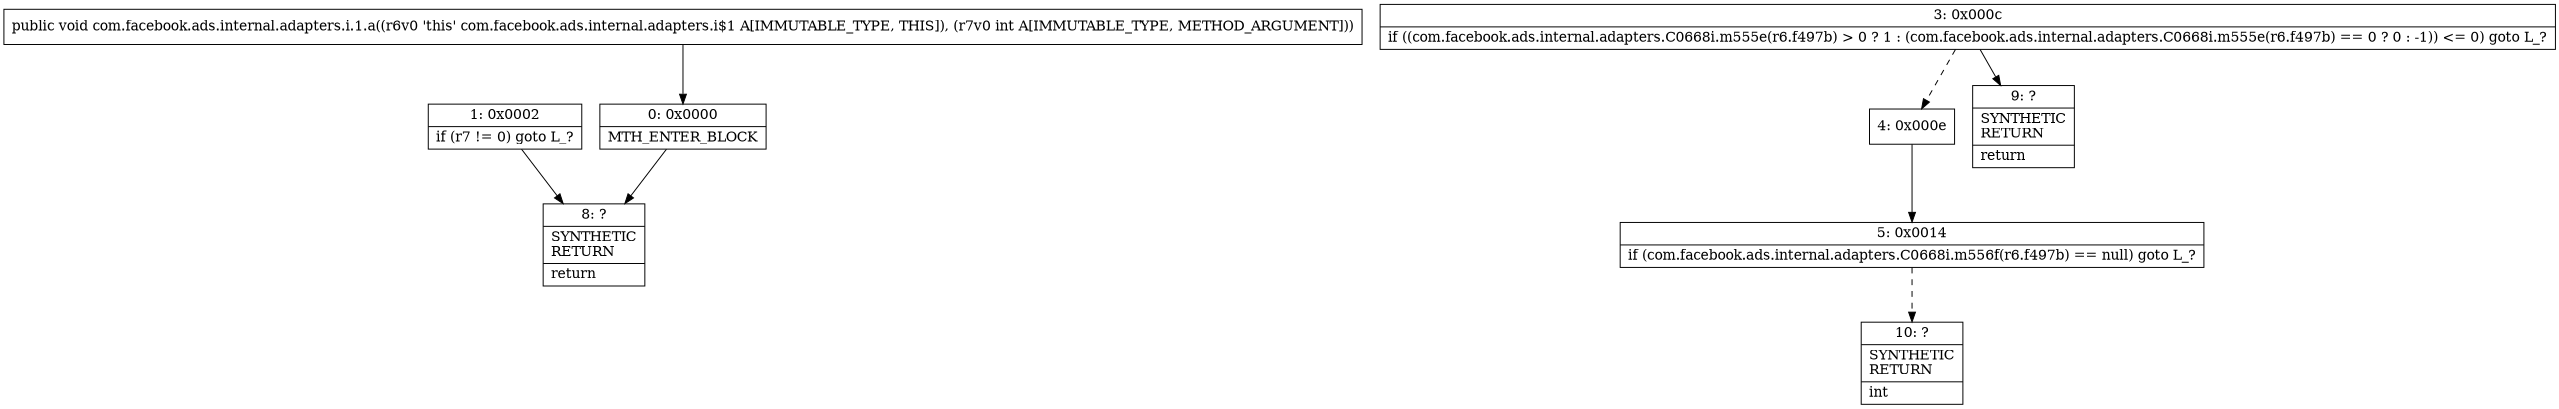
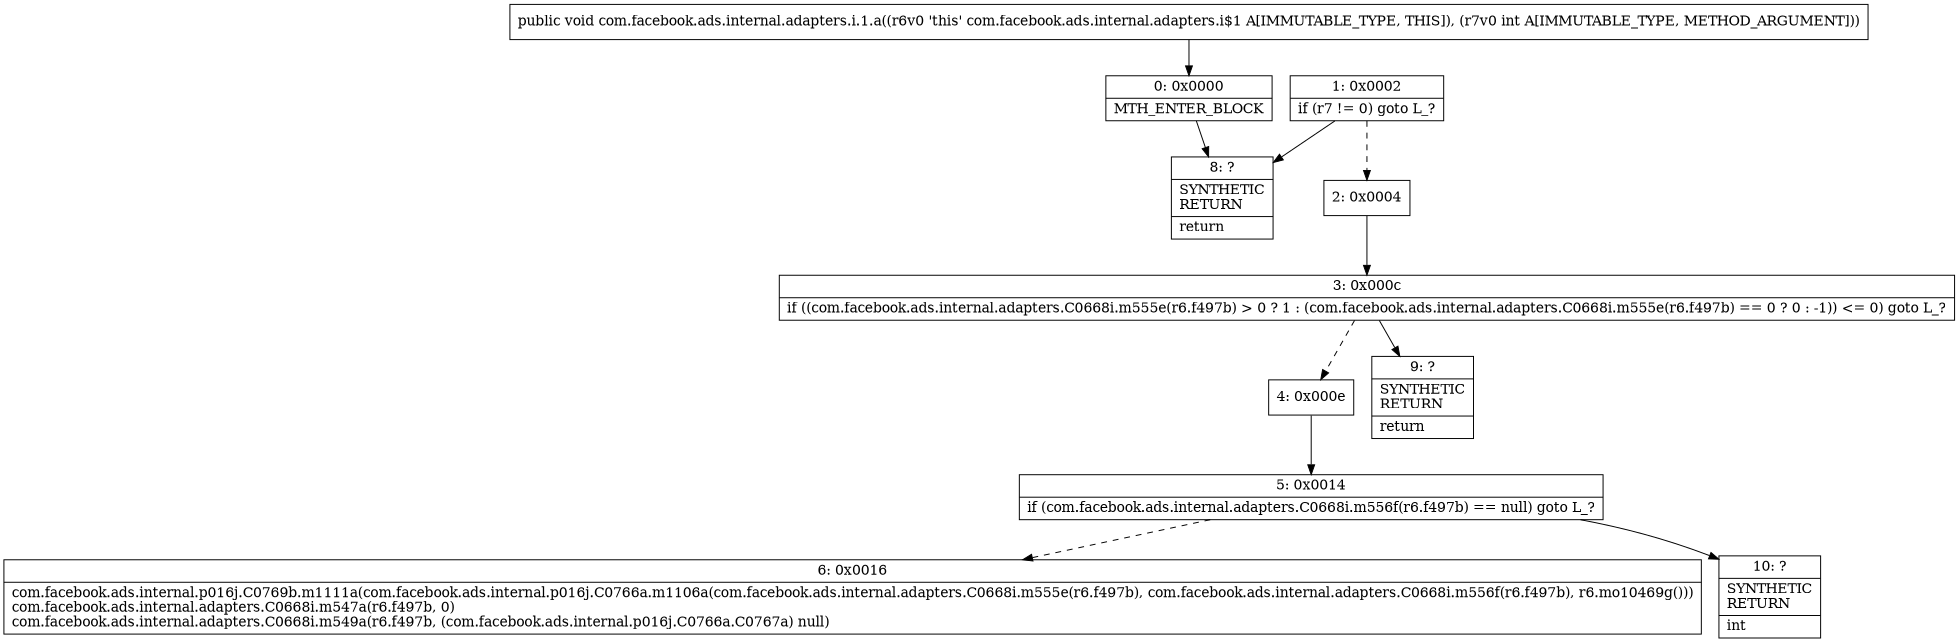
none -> (1367, 198)
(1912, 290) -> (1646, 535)
none -> (853, 597)
